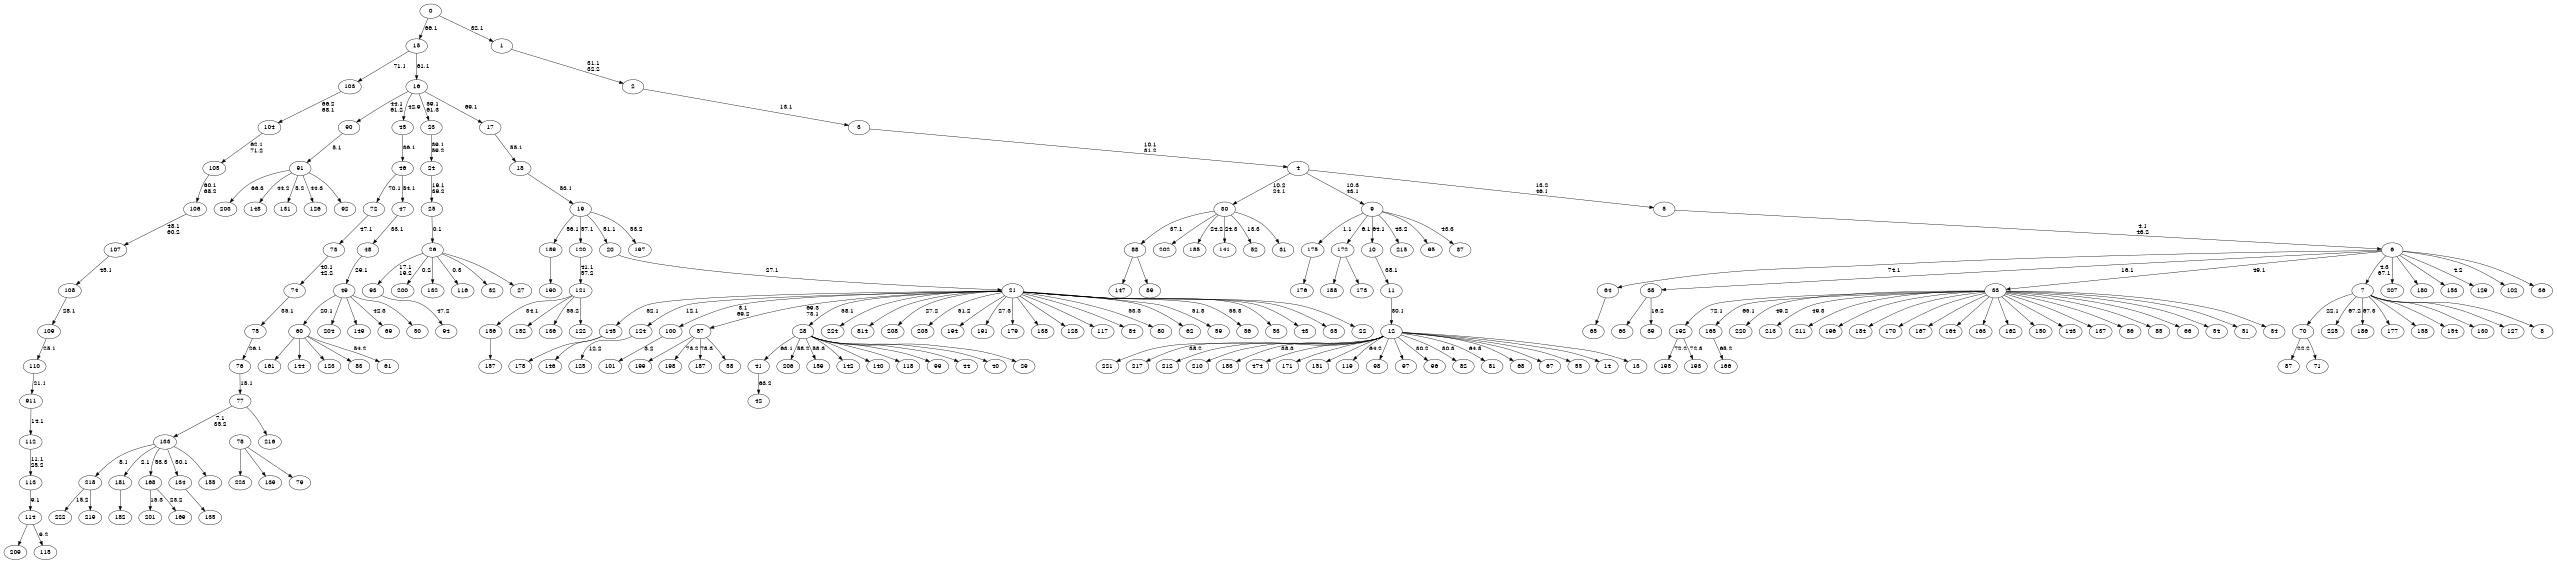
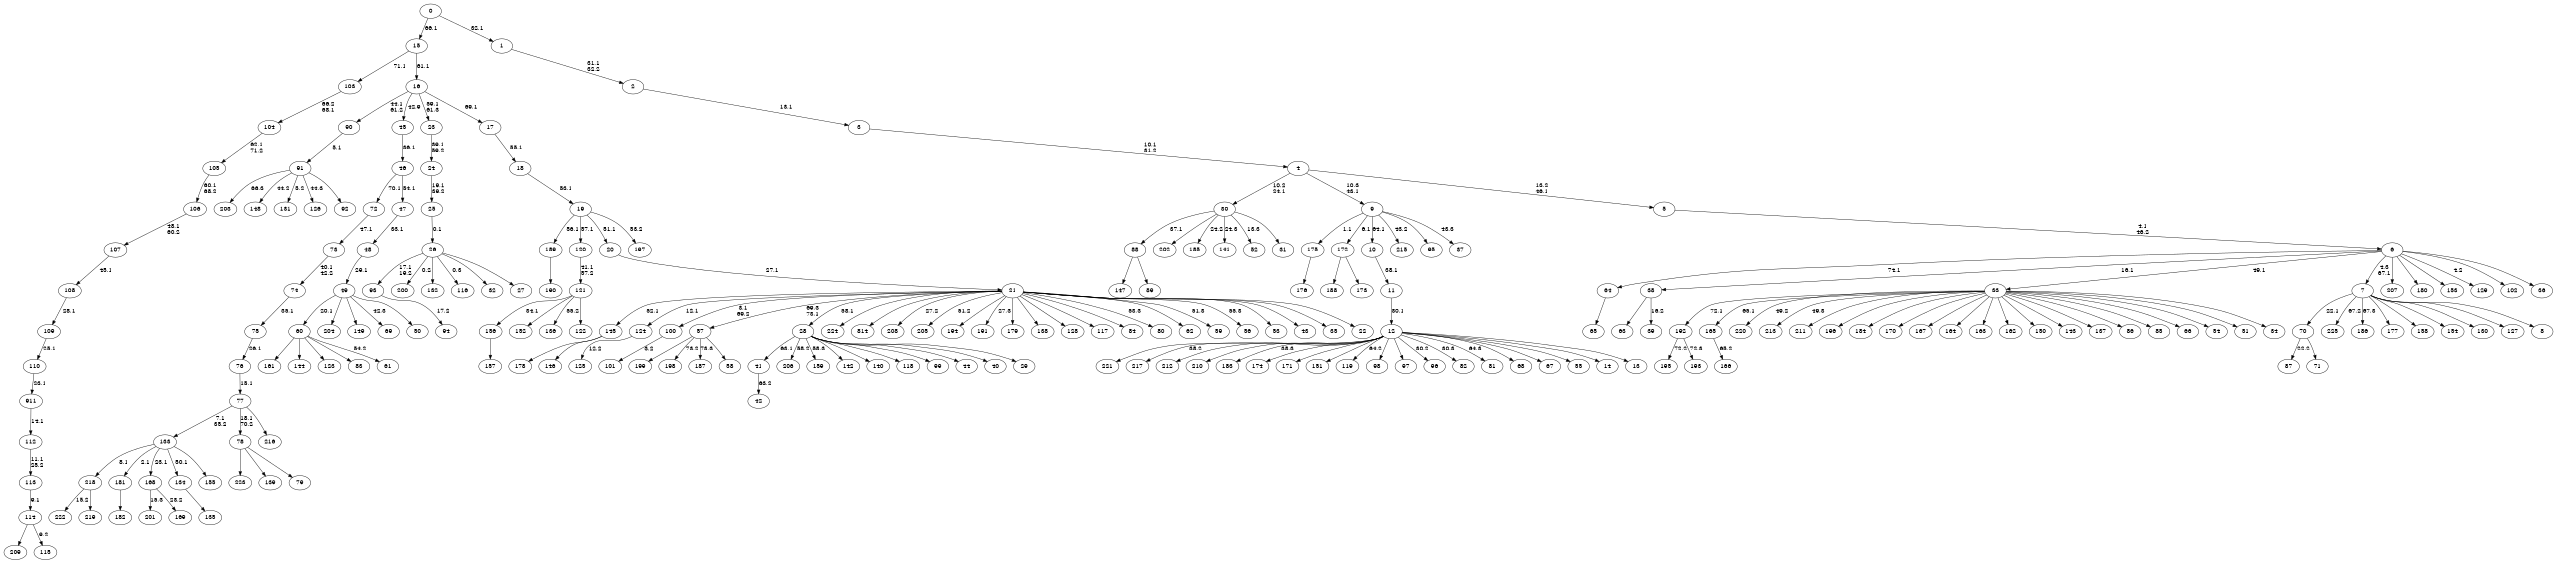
(443, 311) -> (443, 311)
(1257, 366) -> (1257, 366)
(40, 384) -> (40, 384)
none -> (240, 420)
(161, 462) -> (161, 462)
